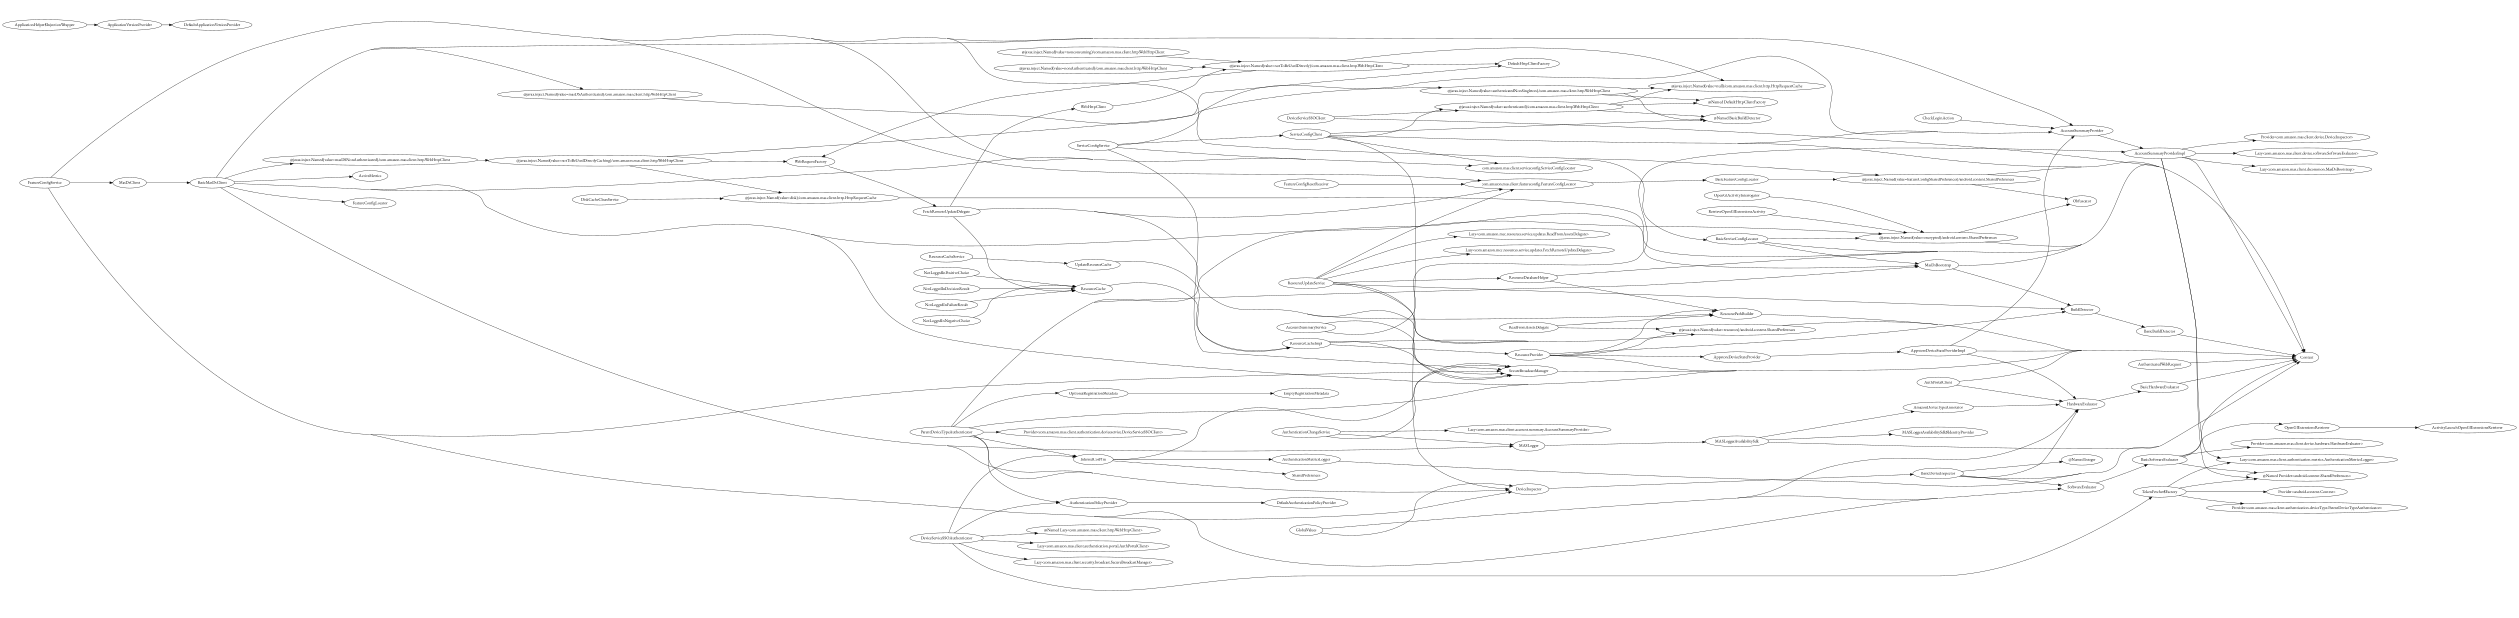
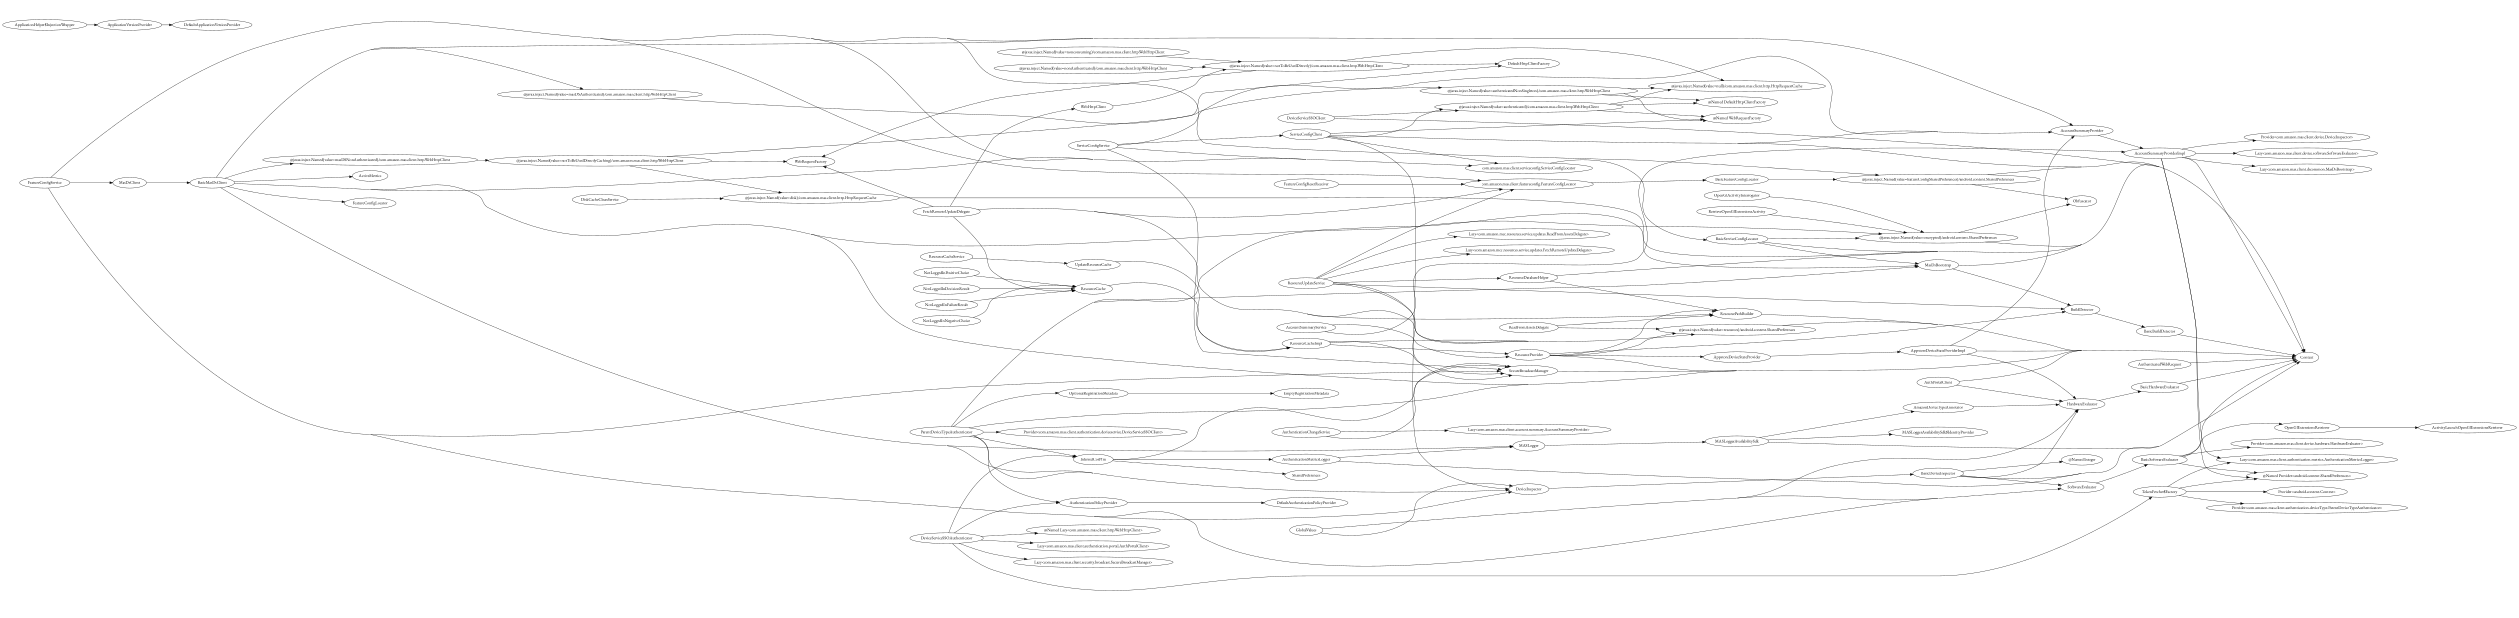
(1737, 118) -> (1737, 118)
(1938, 118) -> none
(882, 184) -> (880, 187)
(1410, 337) -> (1418, 344)
(1424, 439) -> (1424, 452)
